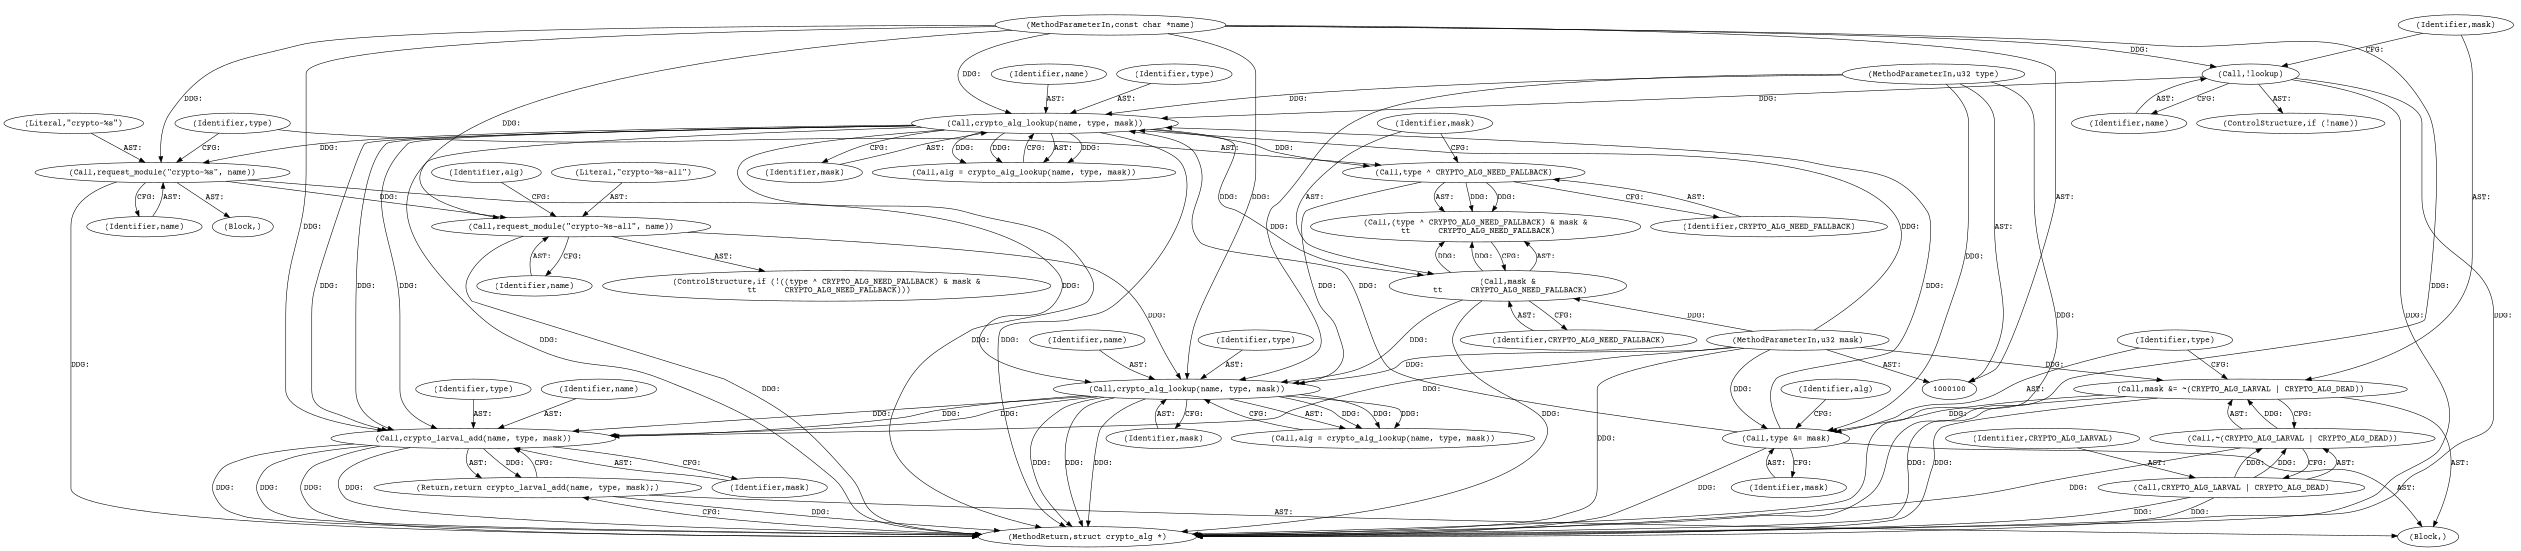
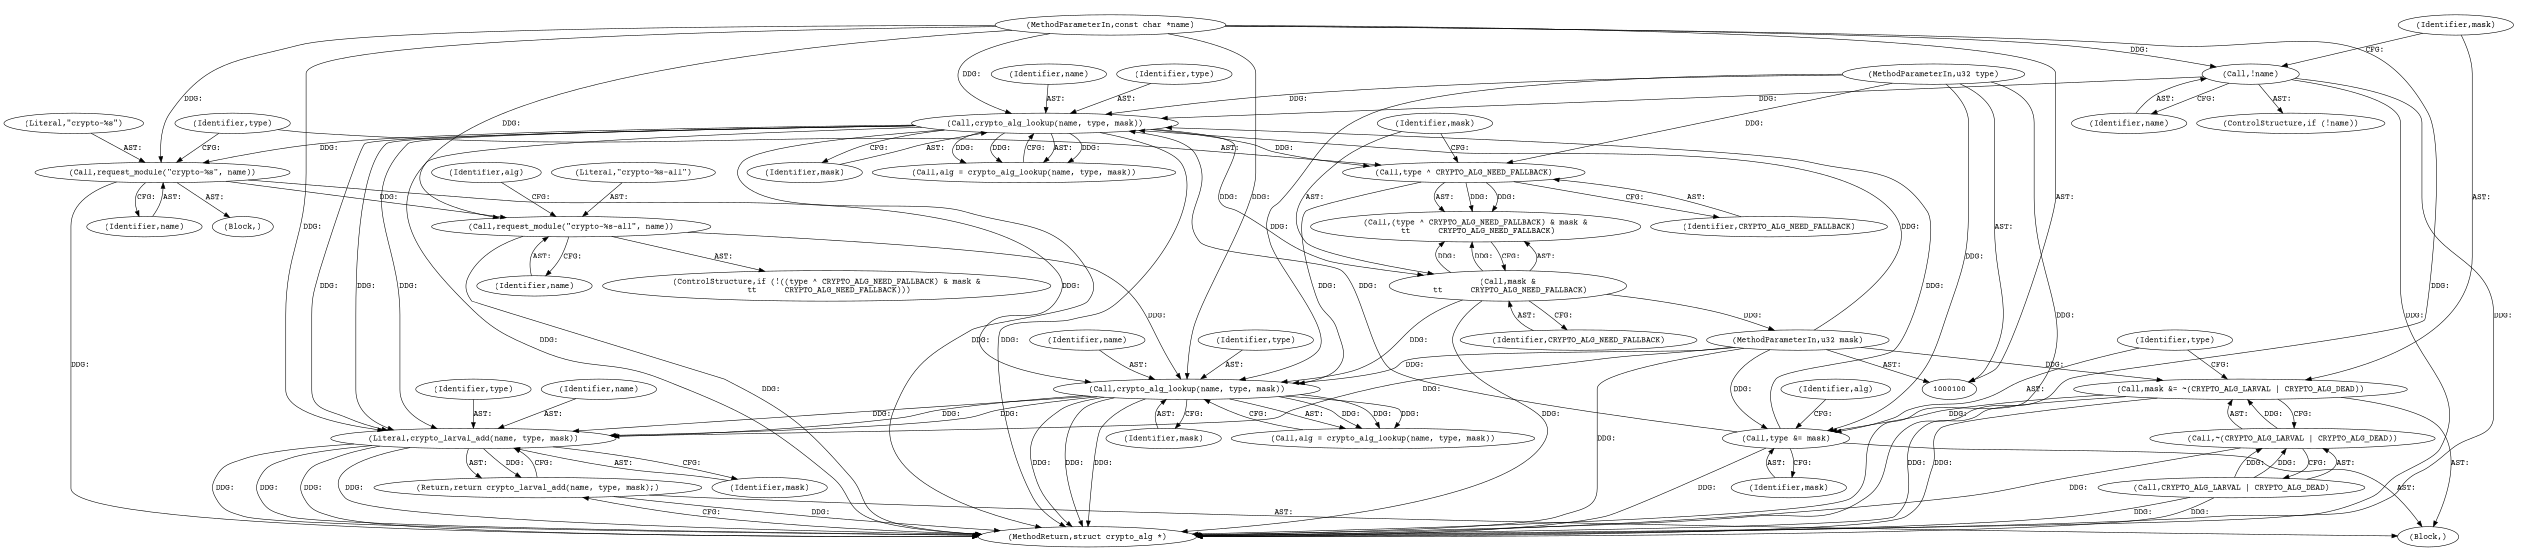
(2251, 74) -> (2251, 74)
none -> (1702, 123)
(1666, 315) -> (1689, 306)
(473, 438) -> (473, 438)
(2043, 438) -> none
